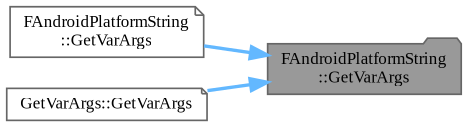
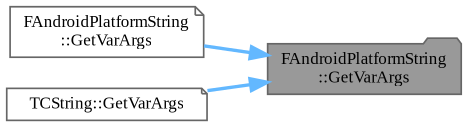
(107, 104) -> (107, 104)
